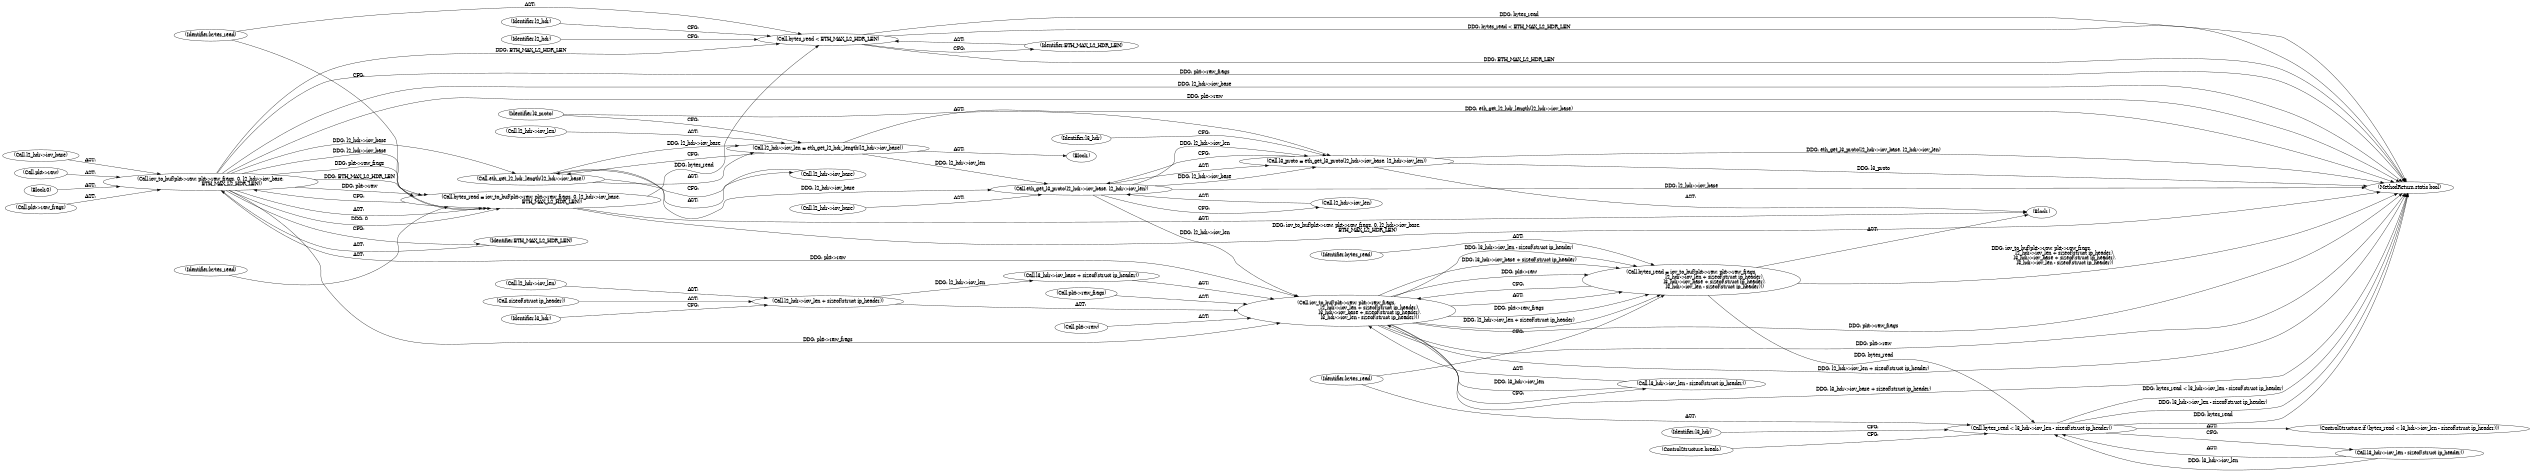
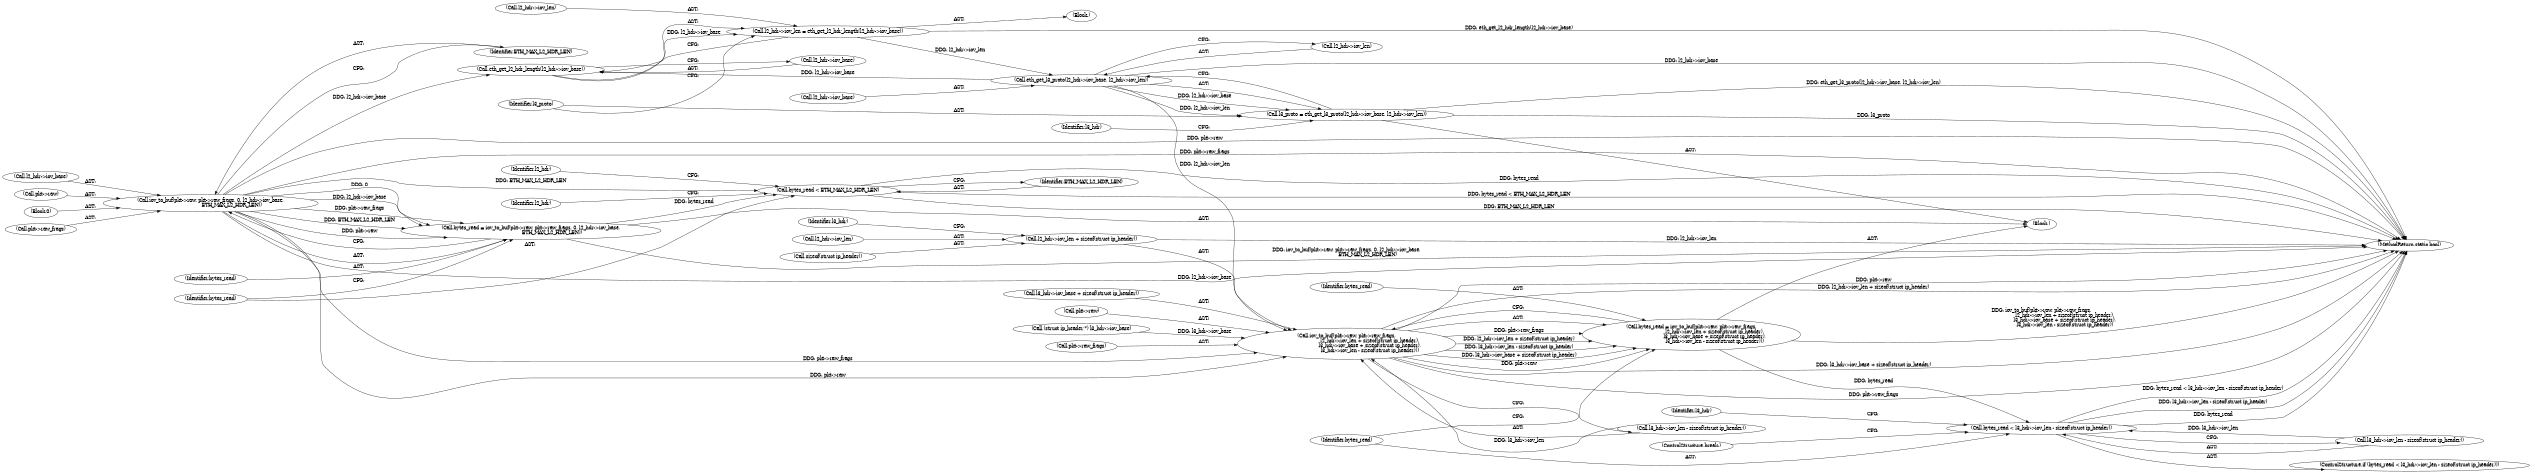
(755, 196) -> (798, 76)
(951, 289) -> (1759, 242)
none -> (1081, 329)
